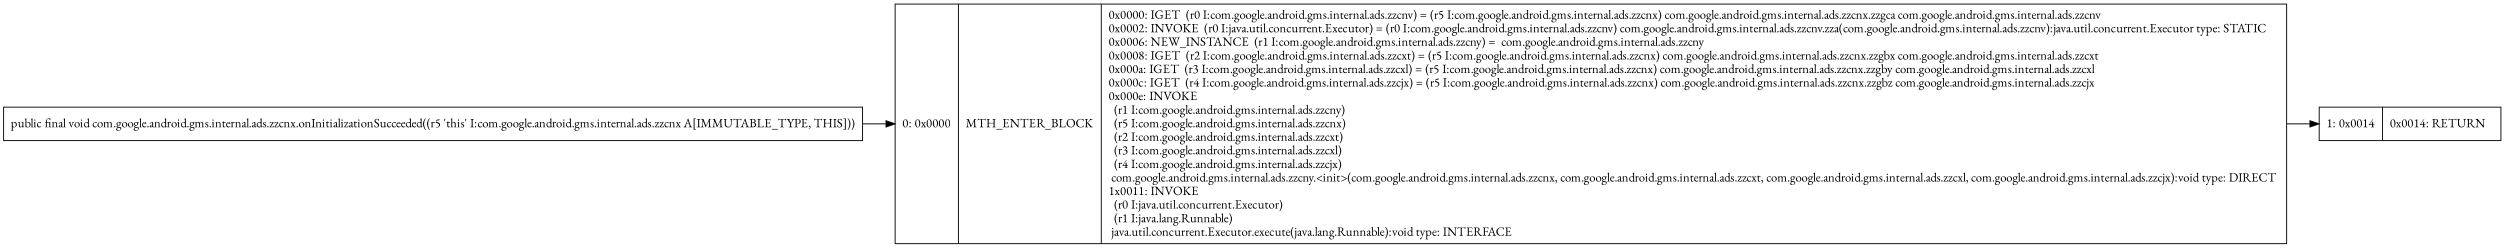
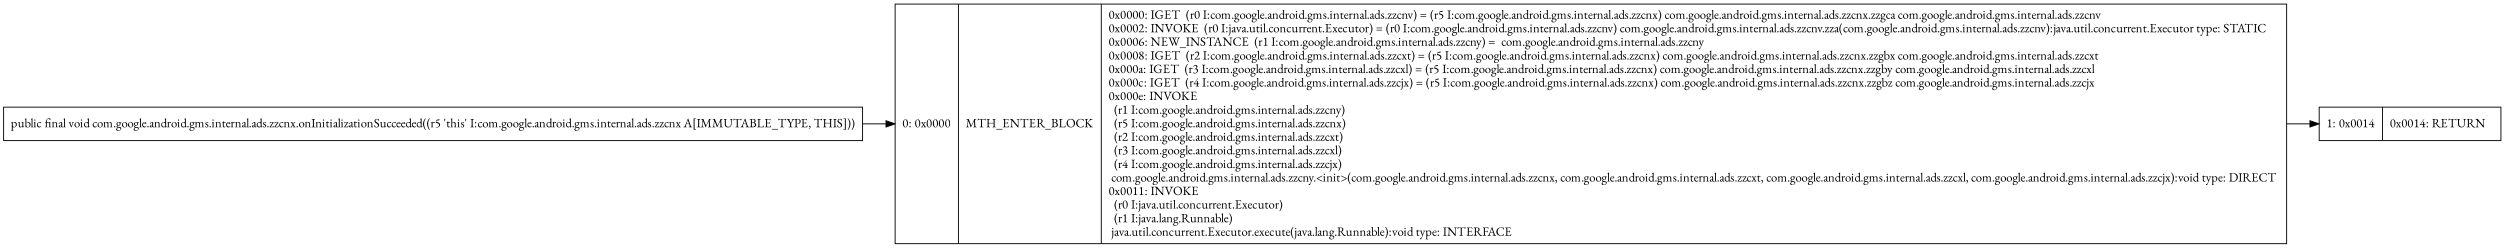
(1156, 191) -> (1156, 191)
